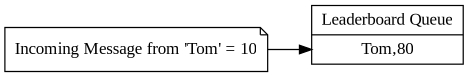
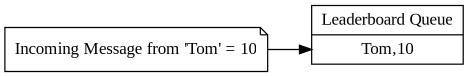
(387, 49) -> (387, 49)
